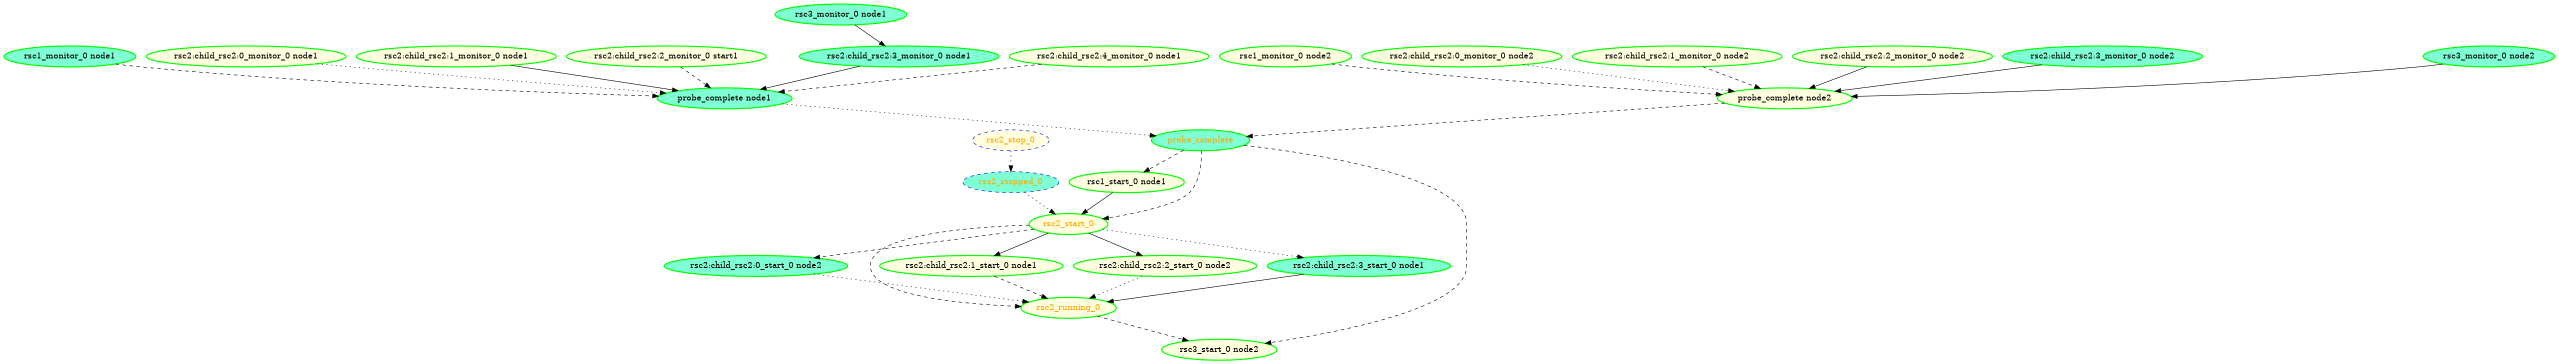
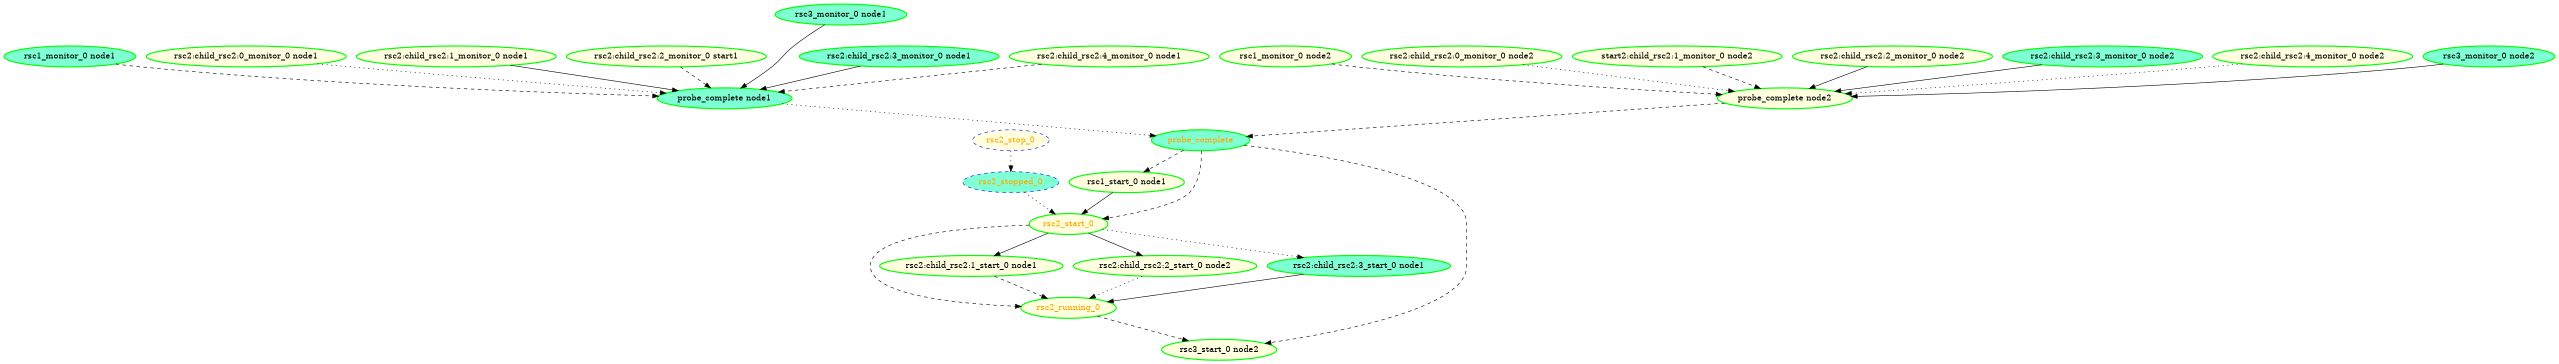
(868, 34) -> (785, 54)
(1677, 56) -> (1677, 56)
none -> (2313, 56)
(756, 266) -> none
